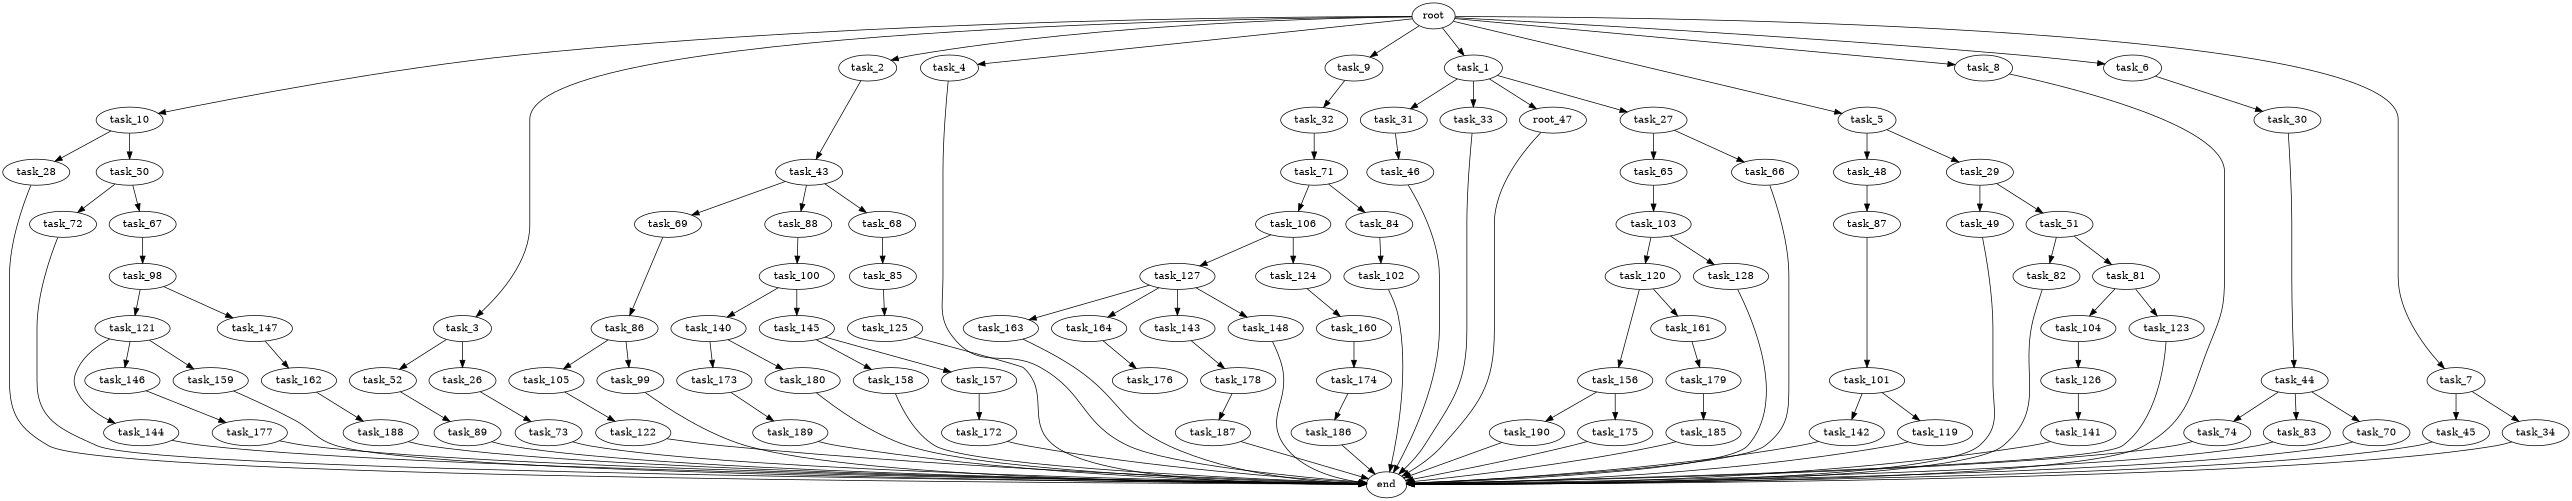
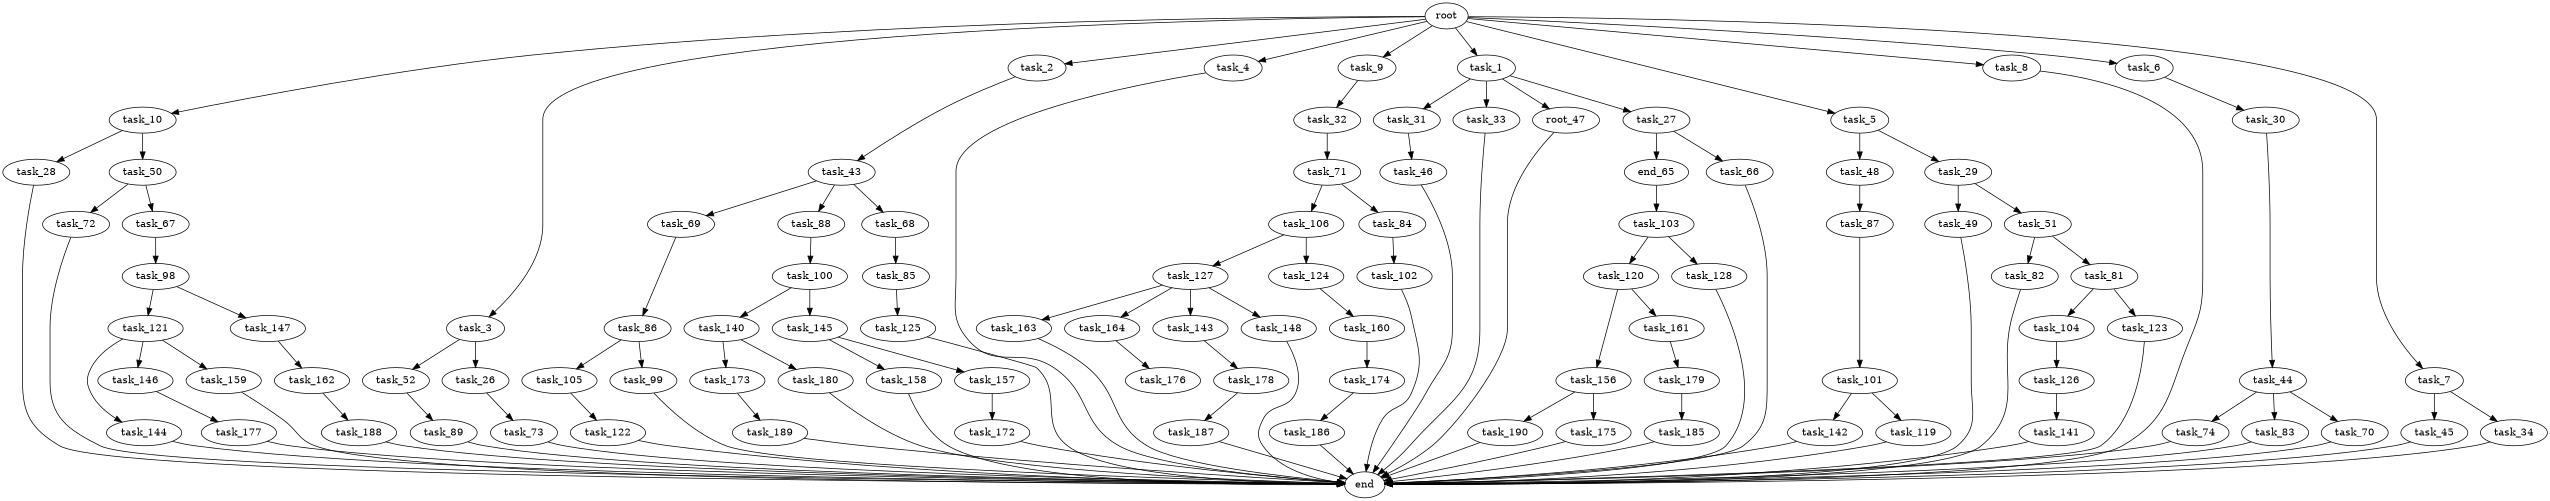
(1654, 172) -> (1656, 172)
